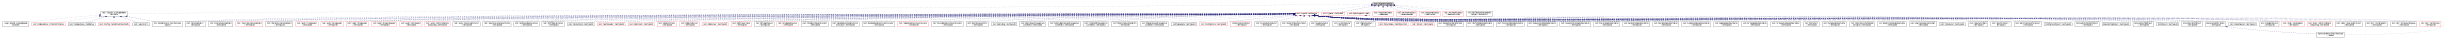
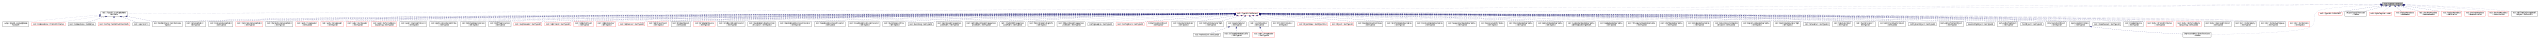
(831, 14) -> (1261, 30)
none -> (2356, 14)
none -> (2498, 14)
(941, 16) -> (1220, 30)
(1957, 17) -> (2302, 29)
(1528, 19) -> (1236, 30)
(384, 24) -> none
(913, 24) -> (830, 24)
(1365, 24) -> (1283, 24)
(1575, 24) -> (1492, 24)
(1666, 24) -> none
(1696, 24) -> (1581, 24)
(1811, 24) -> (1671, 24)
(2293, 24) -> (2160, 24)
